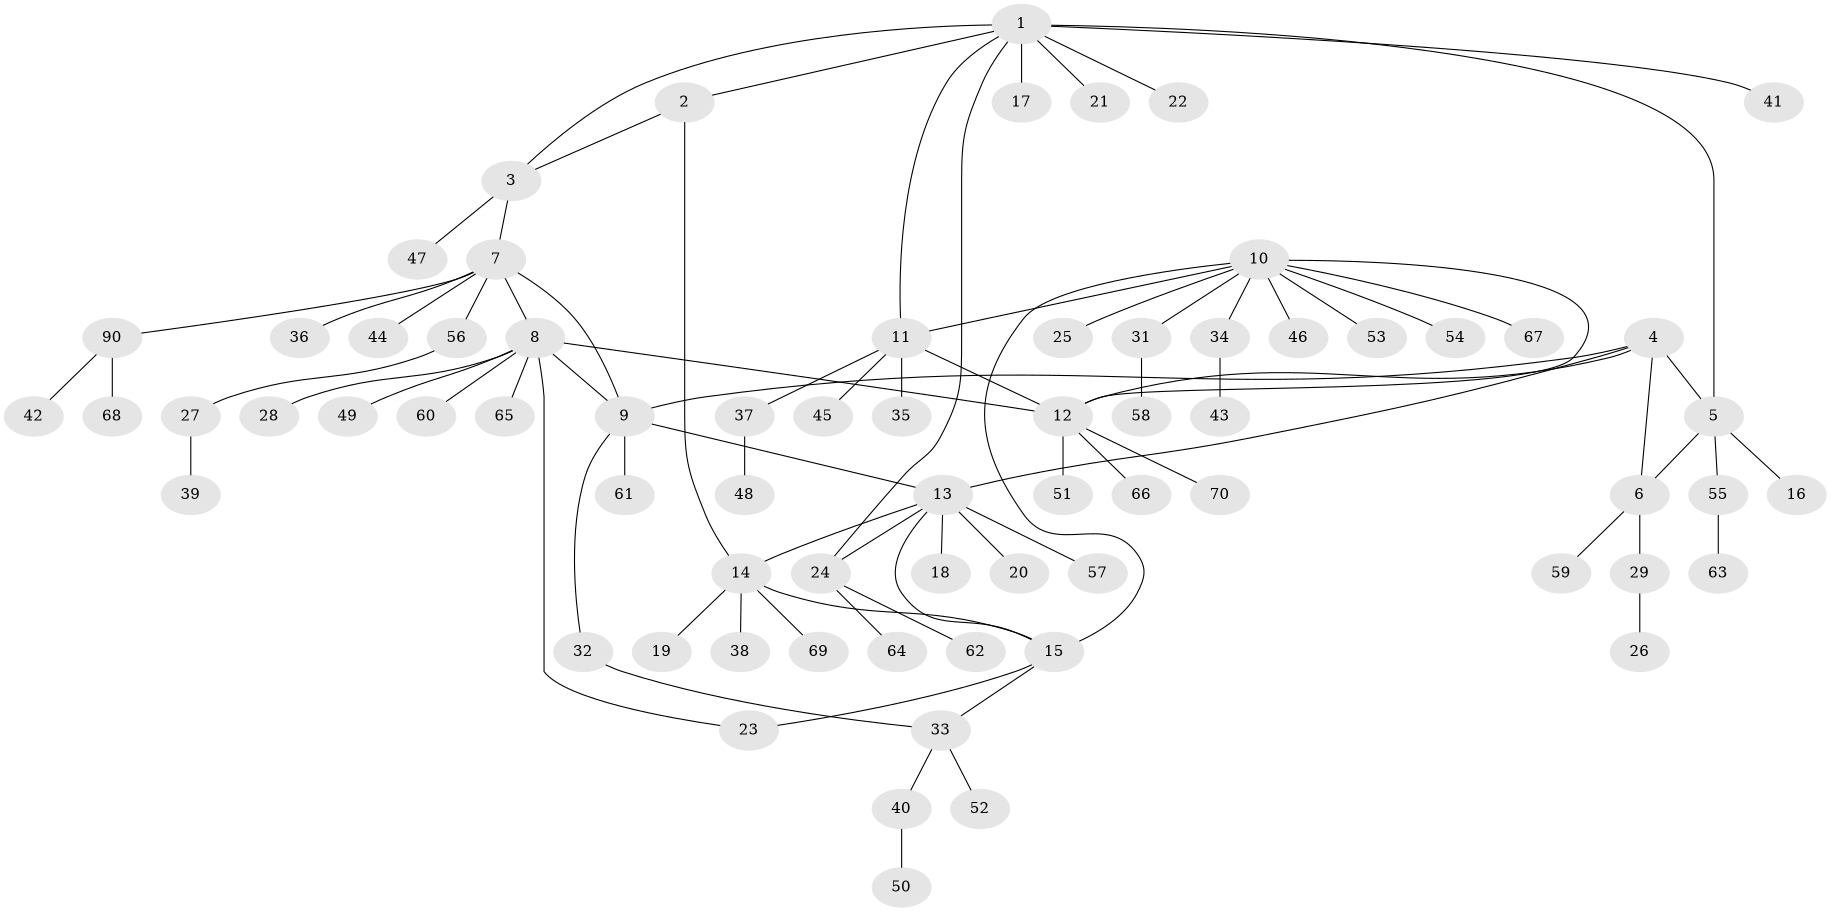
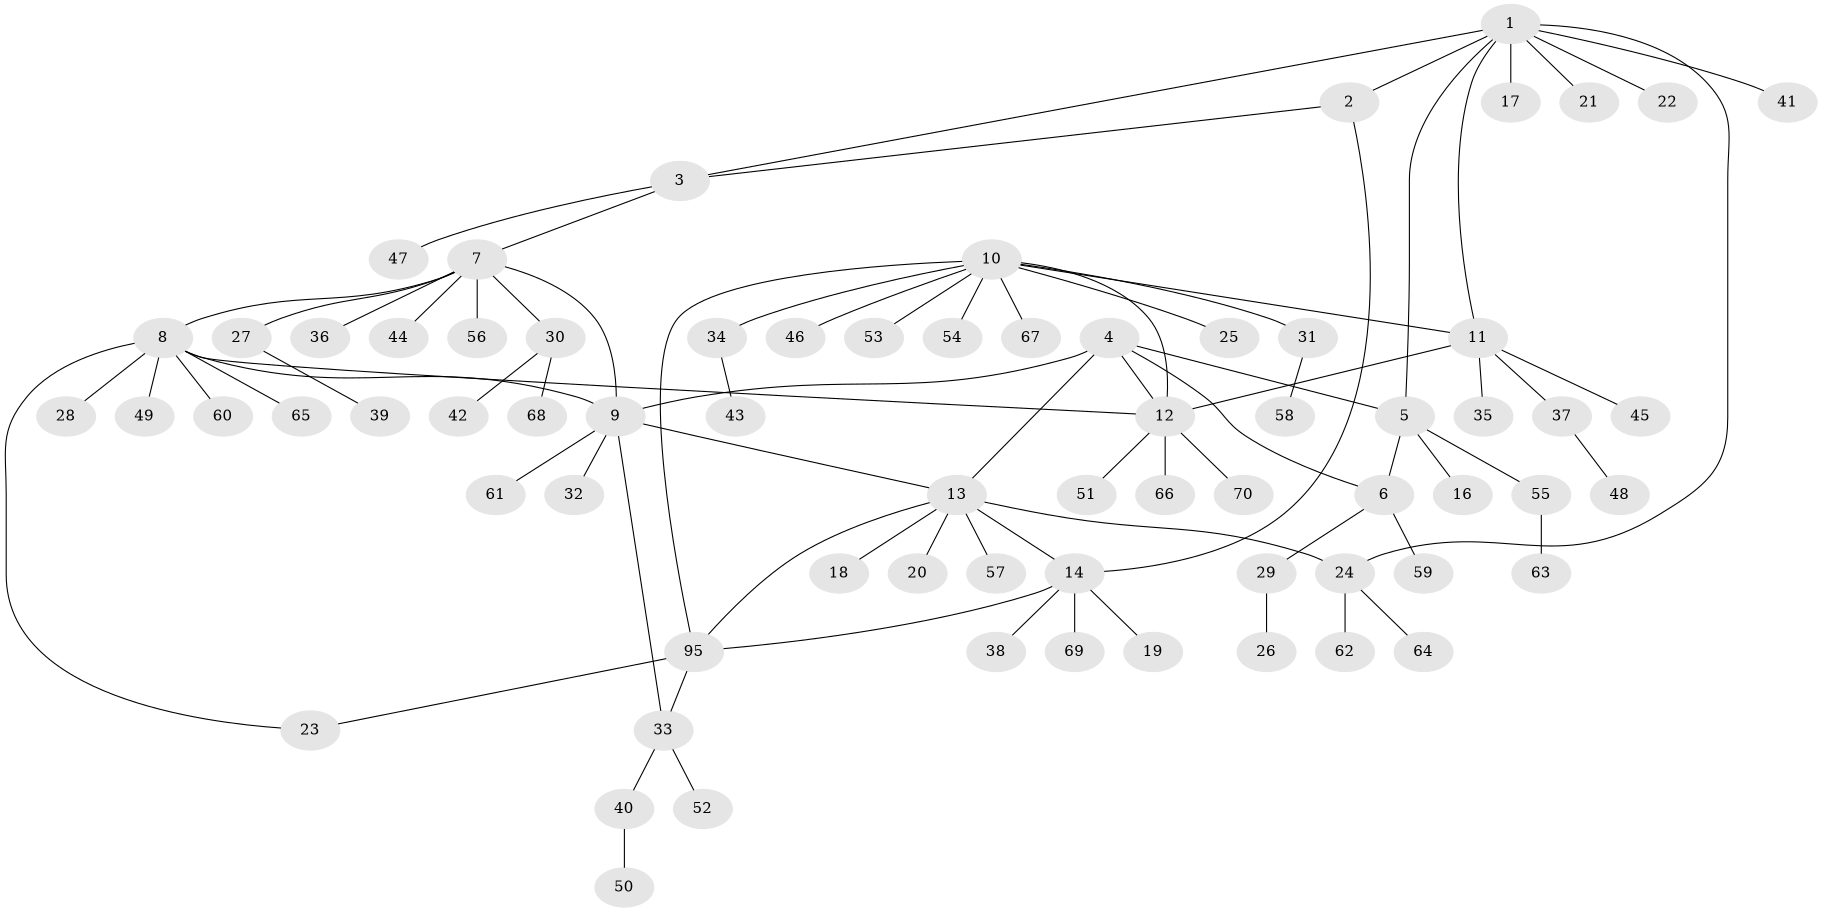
(112, 338) -> (556, 338)
(324, 377) -> (326, 305)
(1054, 652) -> (694, 652)
(757, 704) -> (640, 574)
